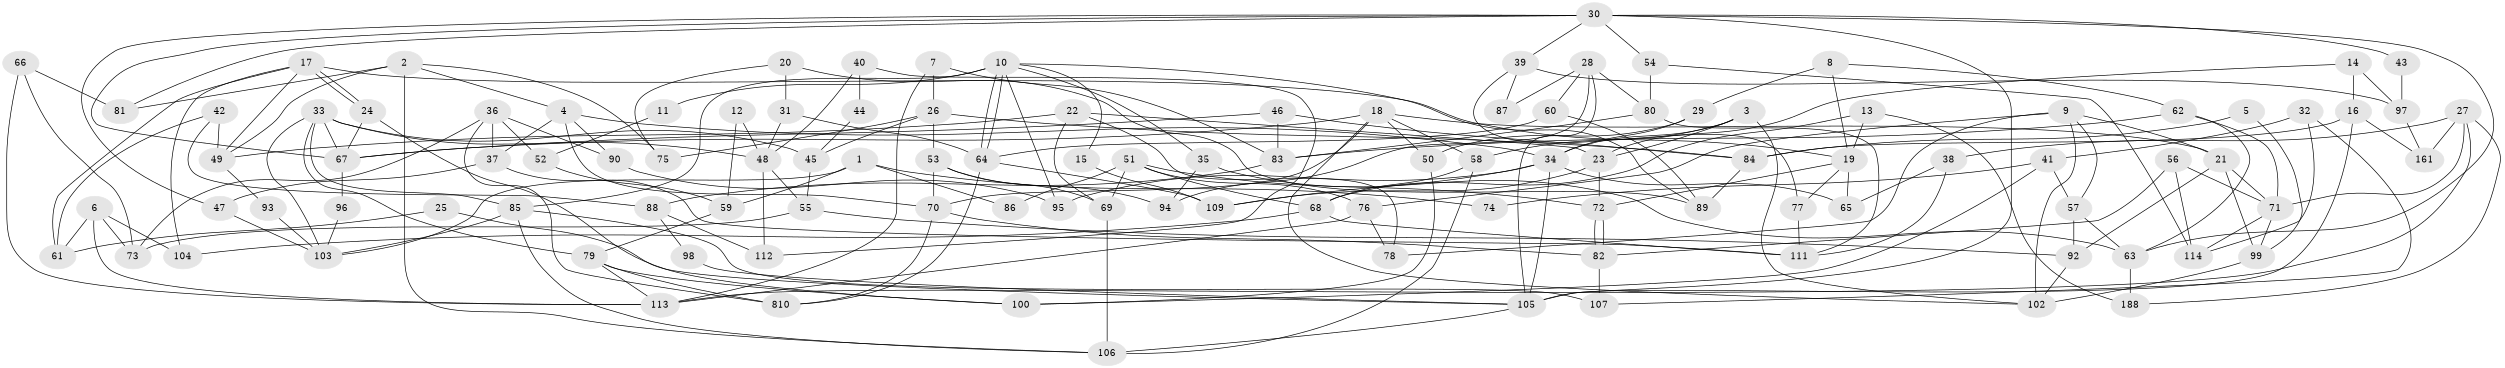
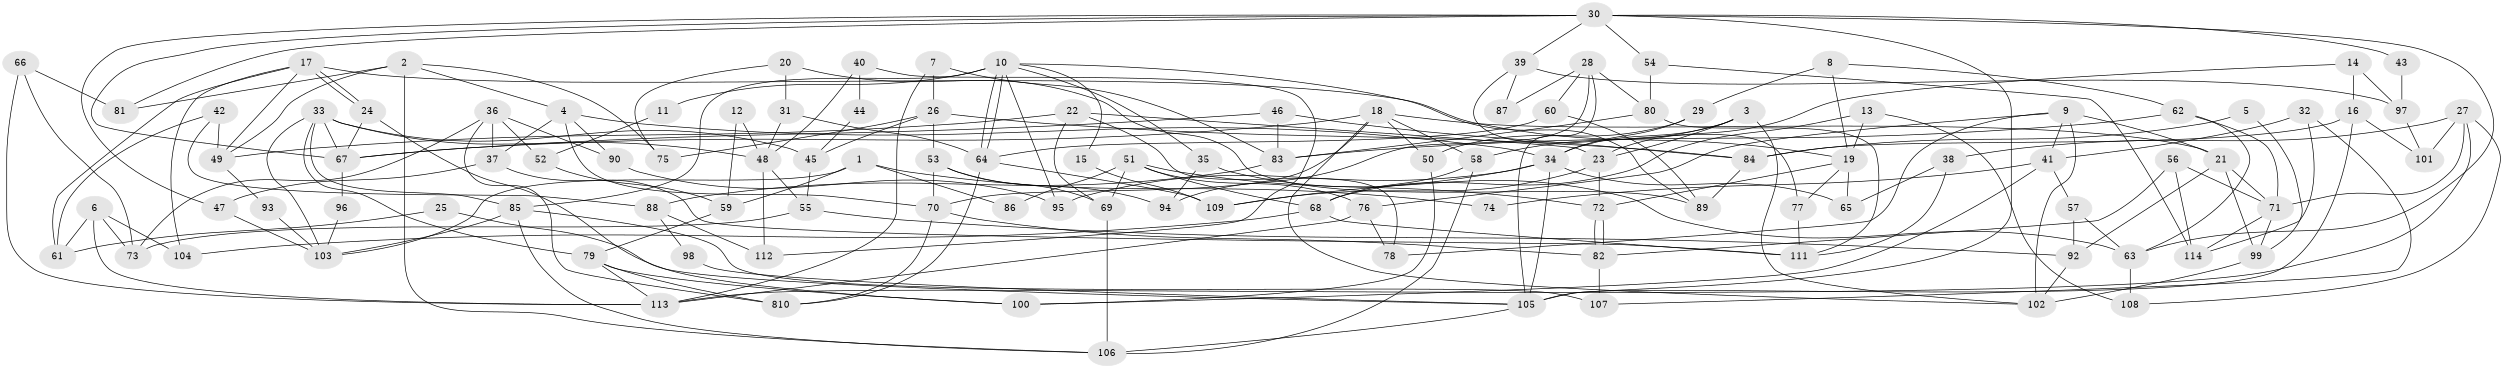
(2097, 158) -> (2057, 136)
(2425, 160) -> (2425, 160)
(2130, 305) -> (2130, 305)
